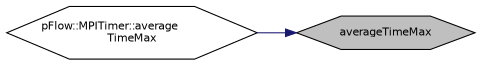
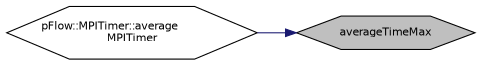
(132, 33) -> (132, 33)
